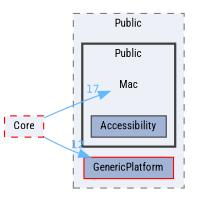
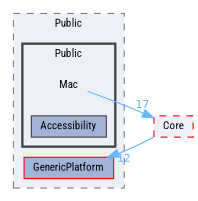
(66, 108) -> (107, 99)
